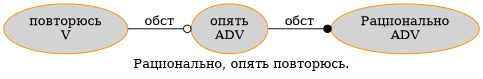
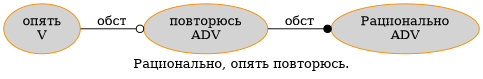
(66, 29) -> (42, 29)
(230, 29) -> (206, 29)
